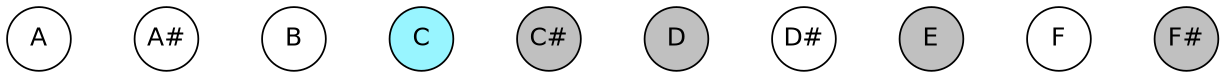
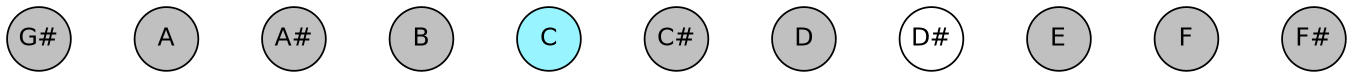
none -> (39, 39)
(39, 39) -> (166, 39)
(166, 39) -> (294, 39)
(294, 39) -> (421, 39)
(1059, 39) -> (1186, 39)
